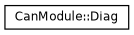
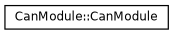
(67, 17) -> (87, 17)
